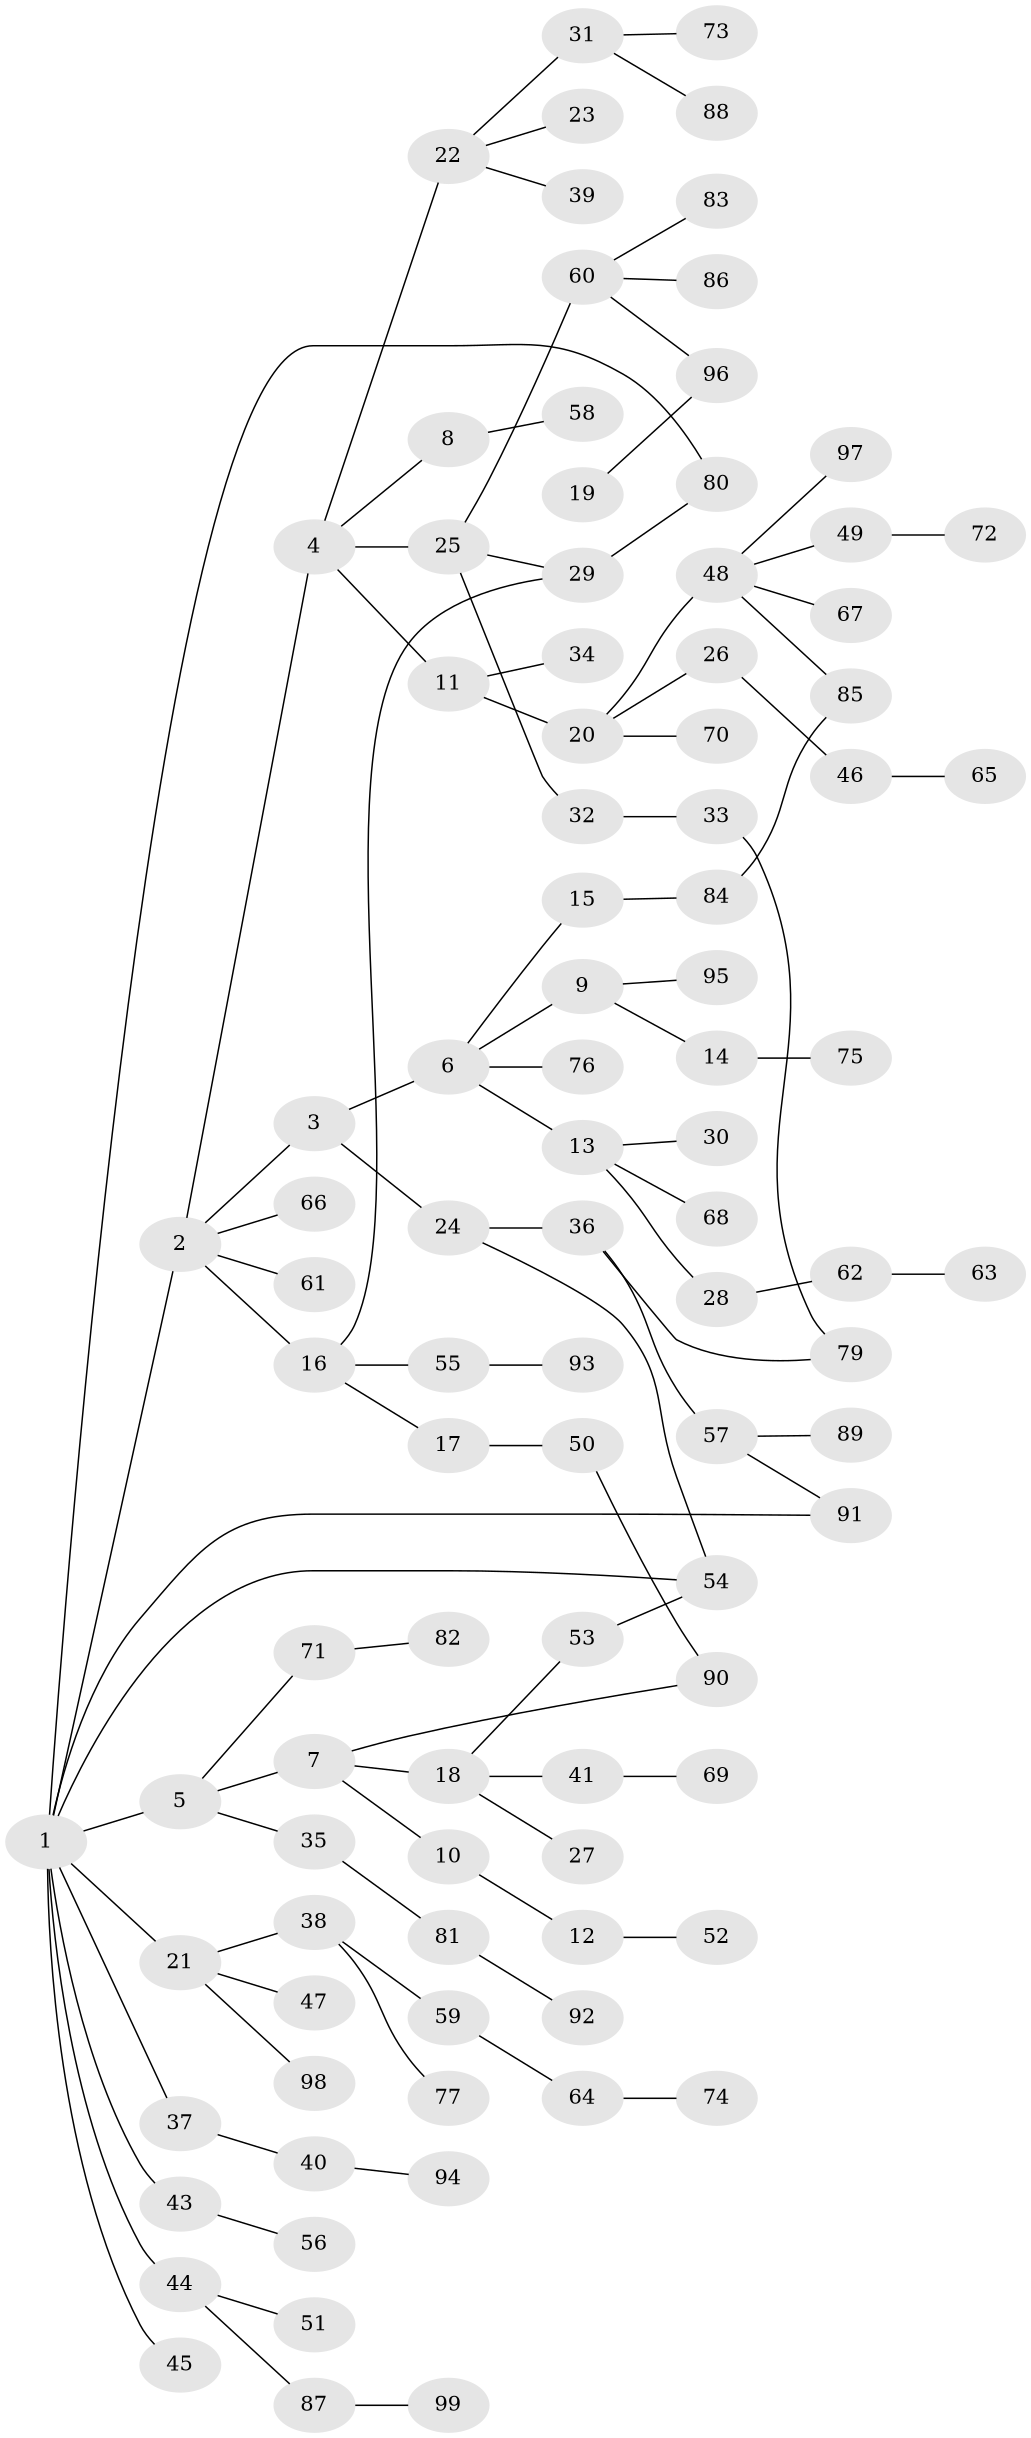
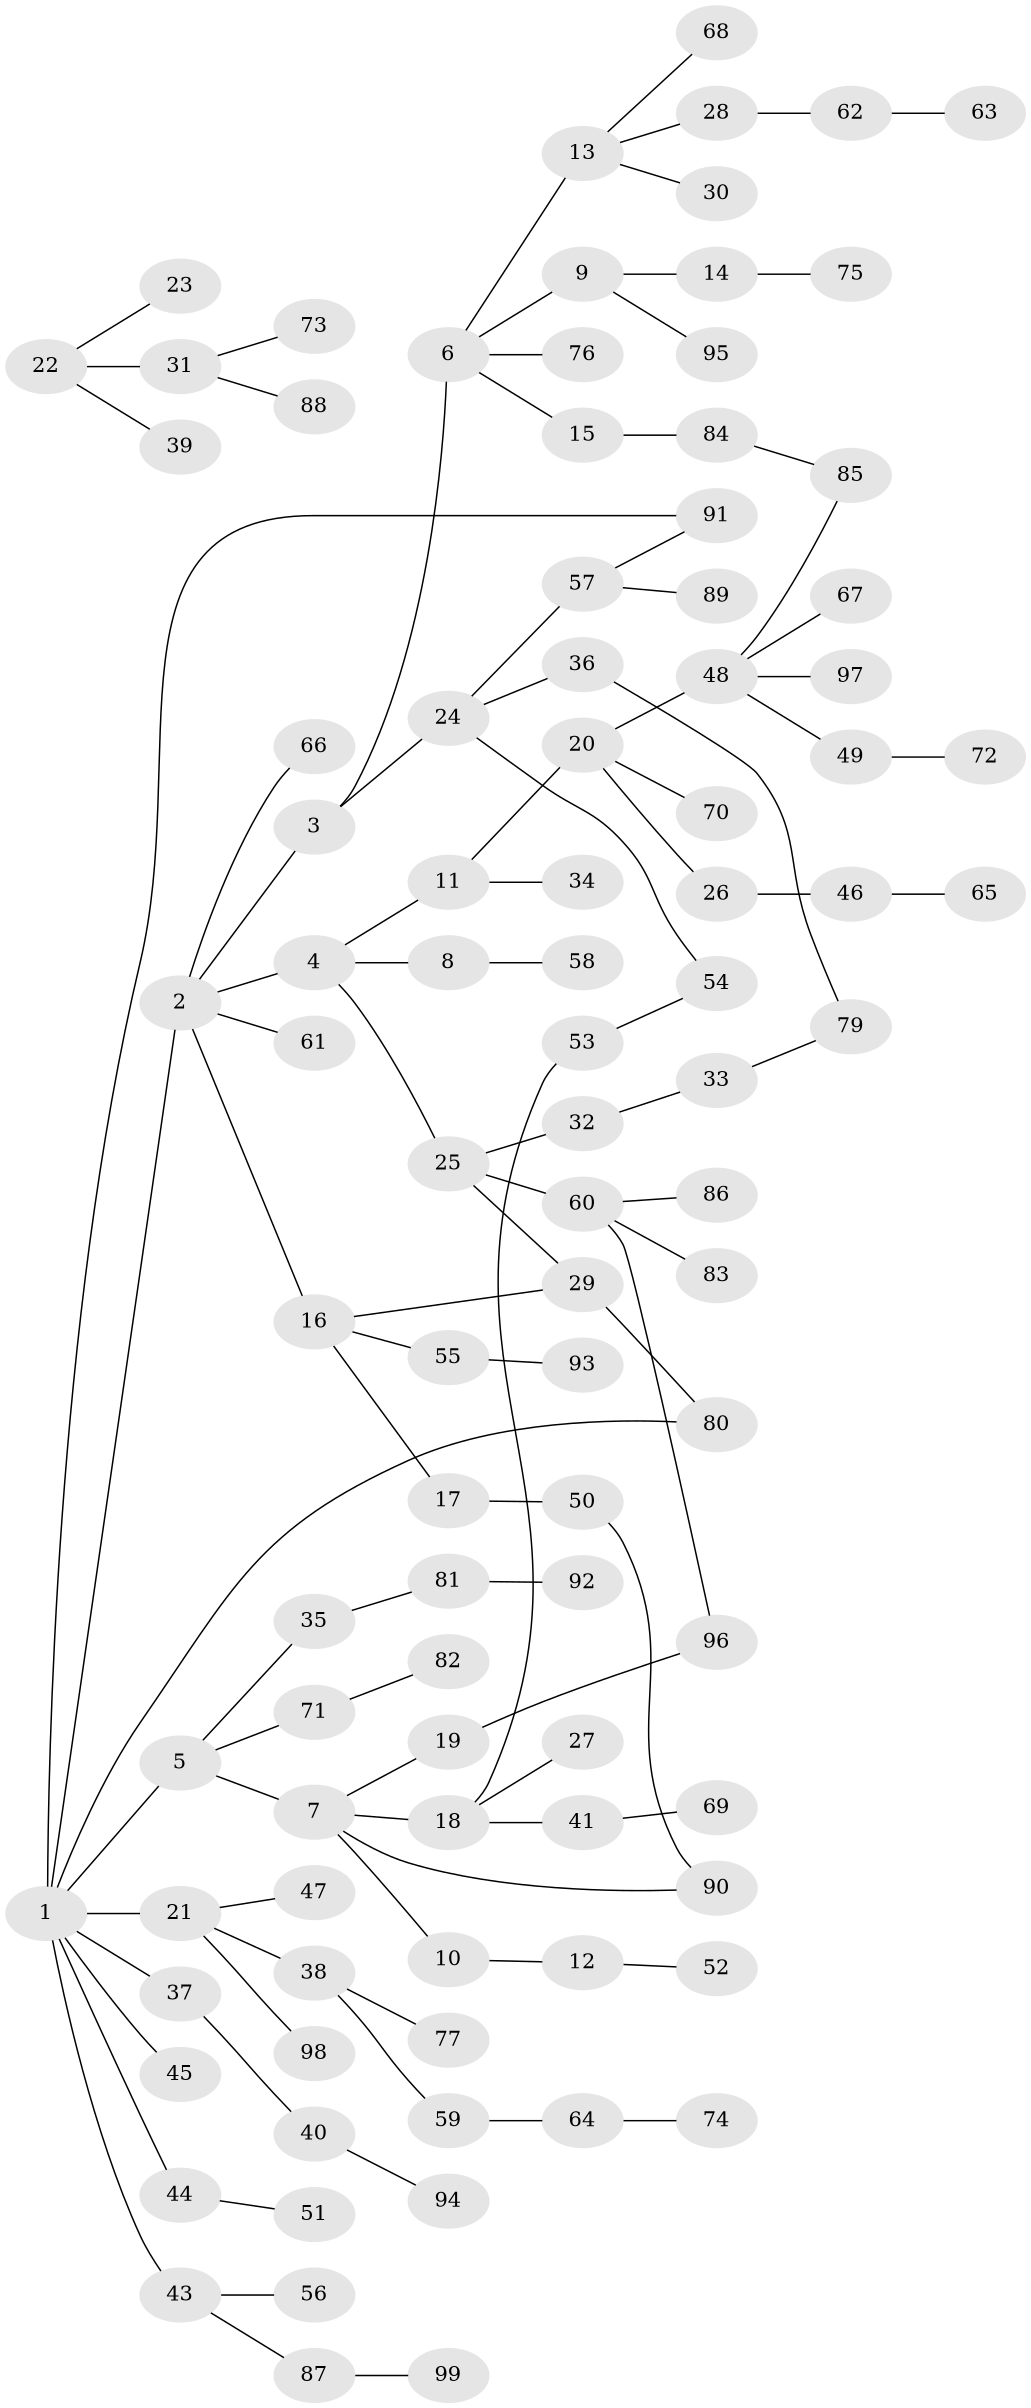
(379, 360) -> none
(650, 1332) -> (516, 651)
(309, 1571) -> none
none -> (382, 1777)
(247, 2345) -> (247, 2335)
